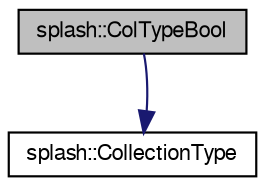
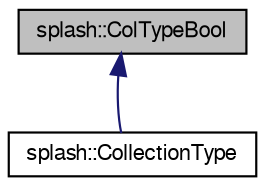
(147, 82) -> (118, 104)
